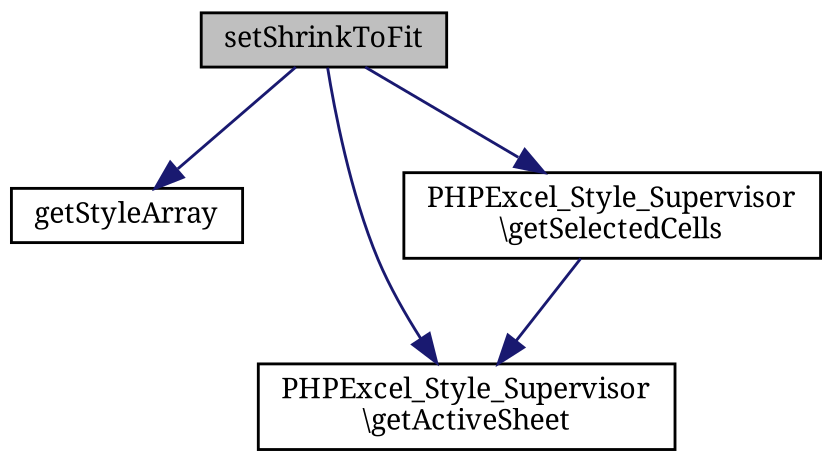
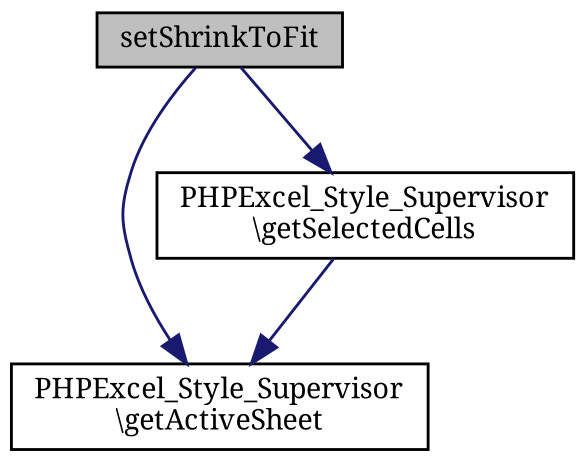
(127, 215) -> none
